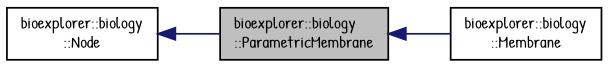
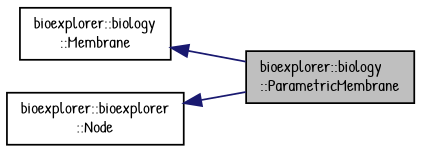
(82, 34) -> (95, 119)
(428, 34) -> (217, 56)
